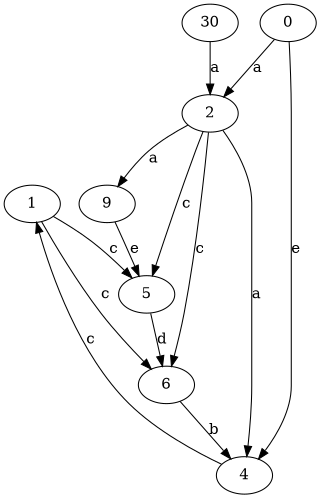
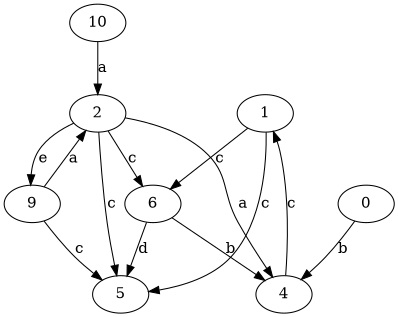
(210, 23) -> (98, 23)
(253, 64) -> (62, 163)
(153, 159) -> (43, 159)
(135, 249) -> (79, 249)
(296, 249) -> (343, 249)
(155, 335) -> (139, 244)
